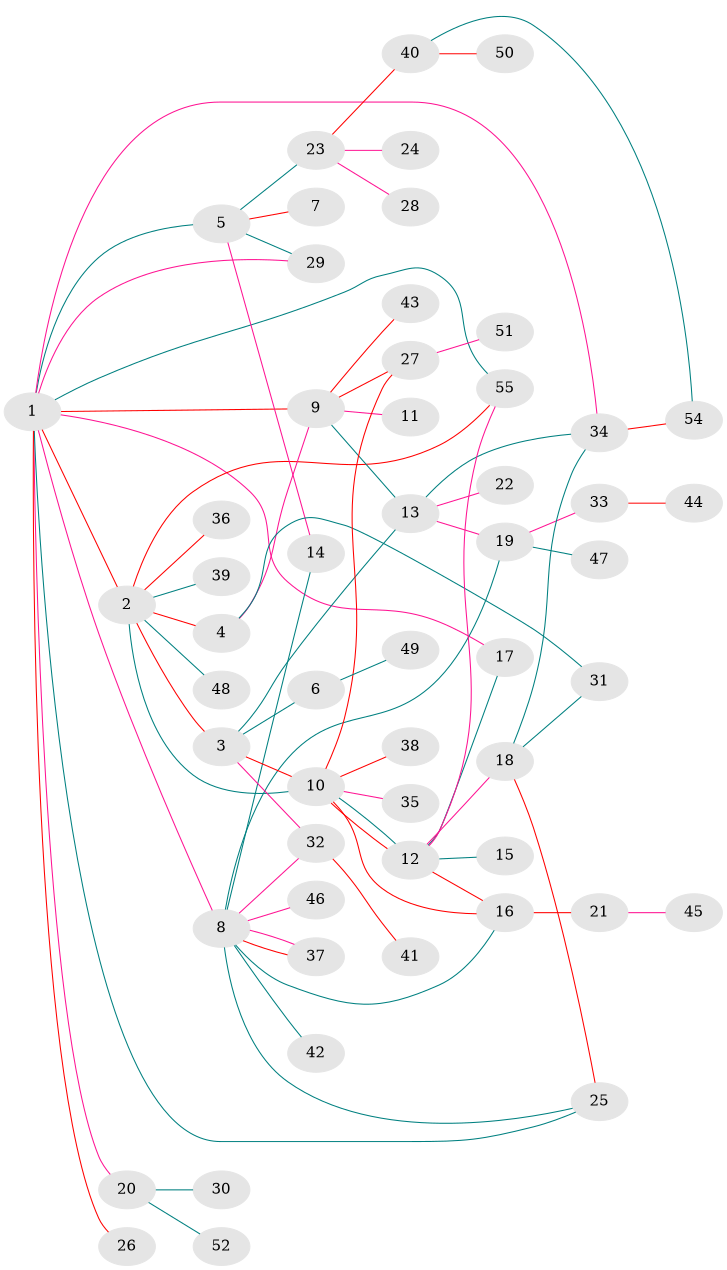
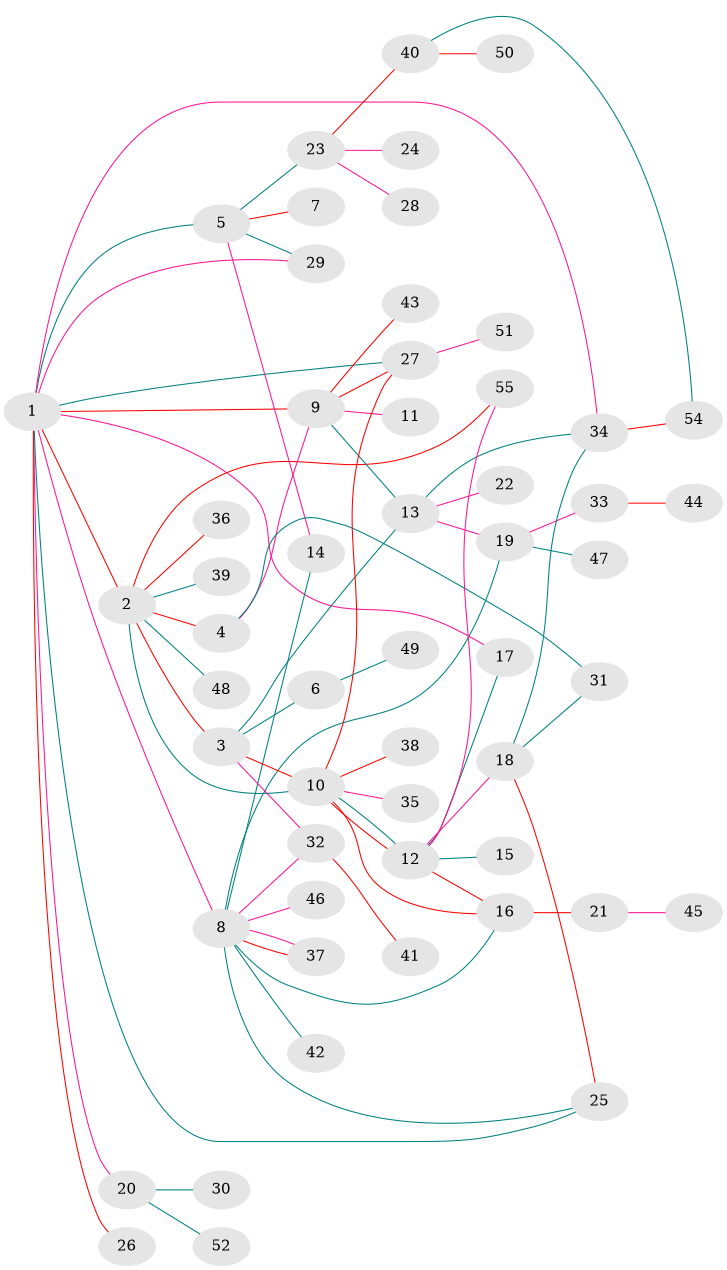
(300, 309) -> (220, 380)
